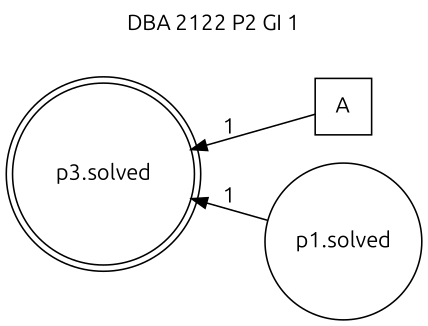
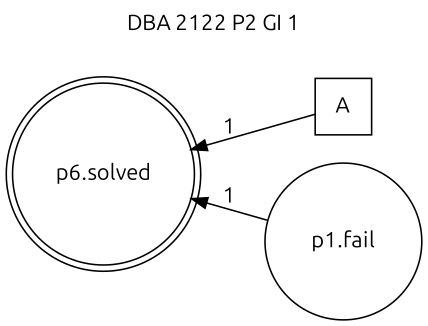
(103, 174) -> (103, 174)
(343, 241) -> (343, 241)
